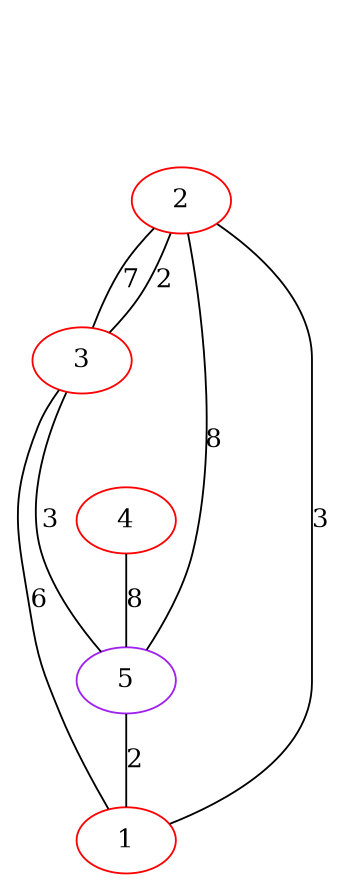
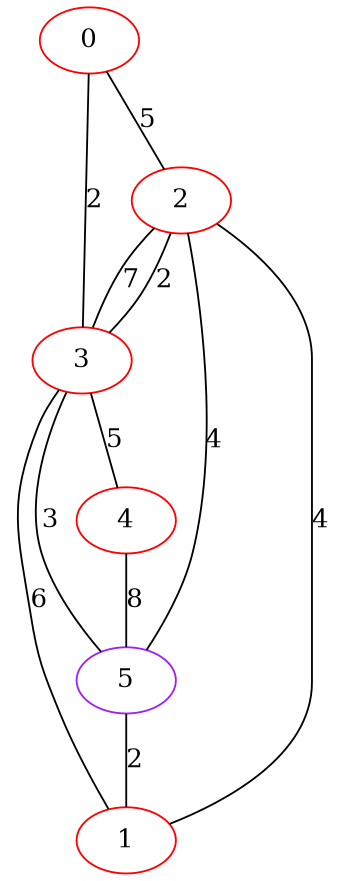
none -> (89, 40)
none -> (104, 440)
(215, 440) -> (215, 440)
(321, 520) -> (321, 520)
